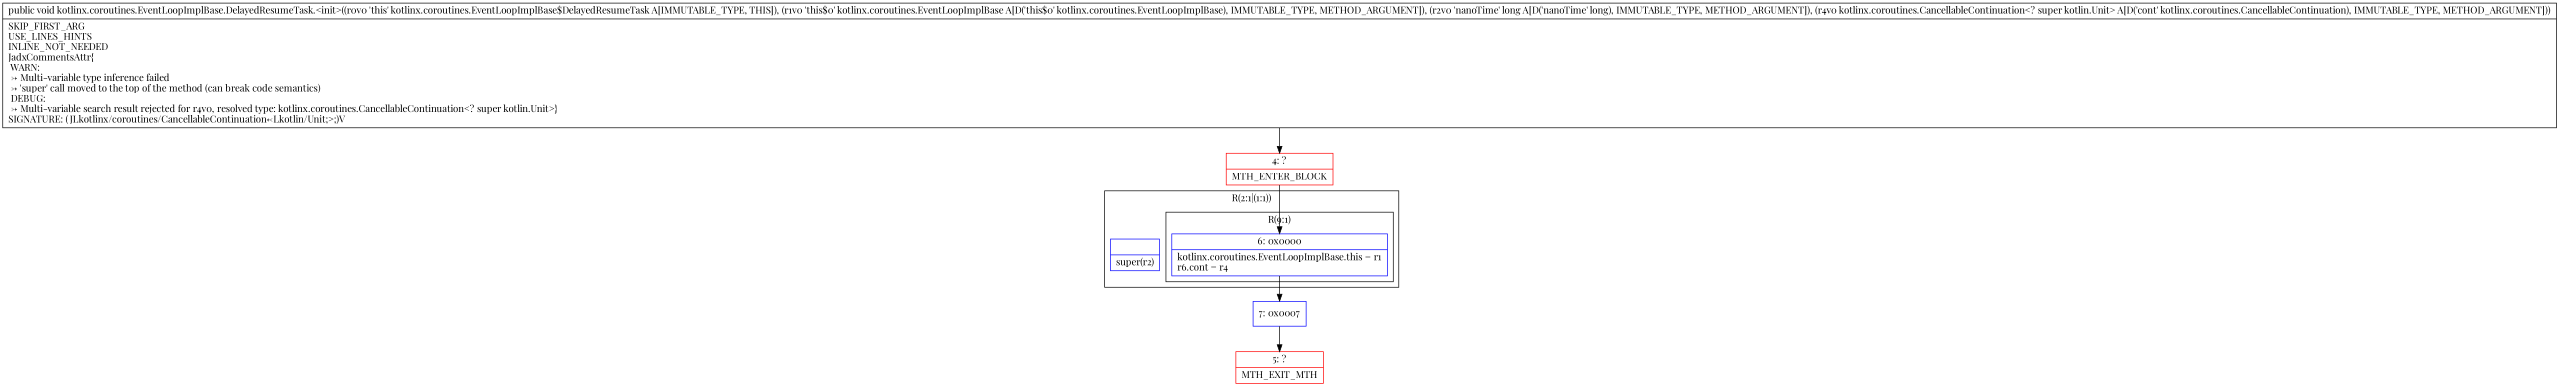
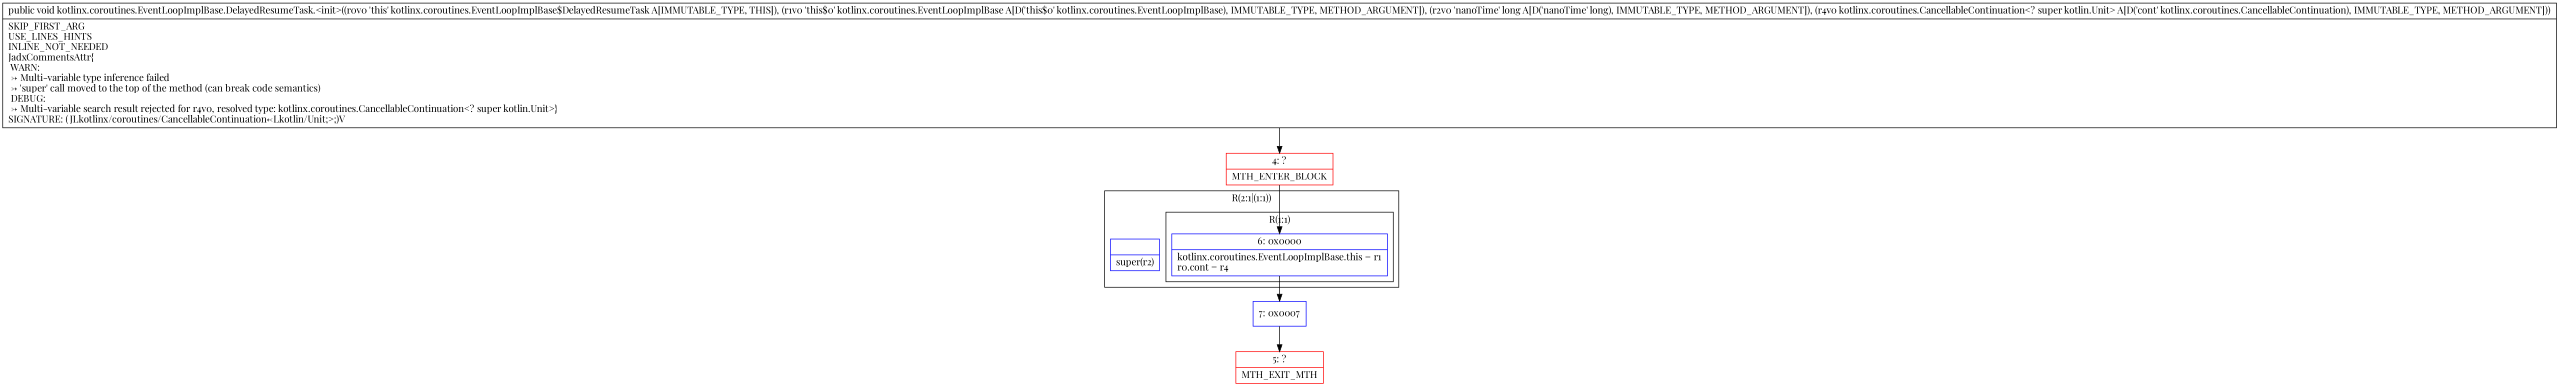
(1280, 220) -> (1280, 220)
(1203, 268) -> (1203, 268)
